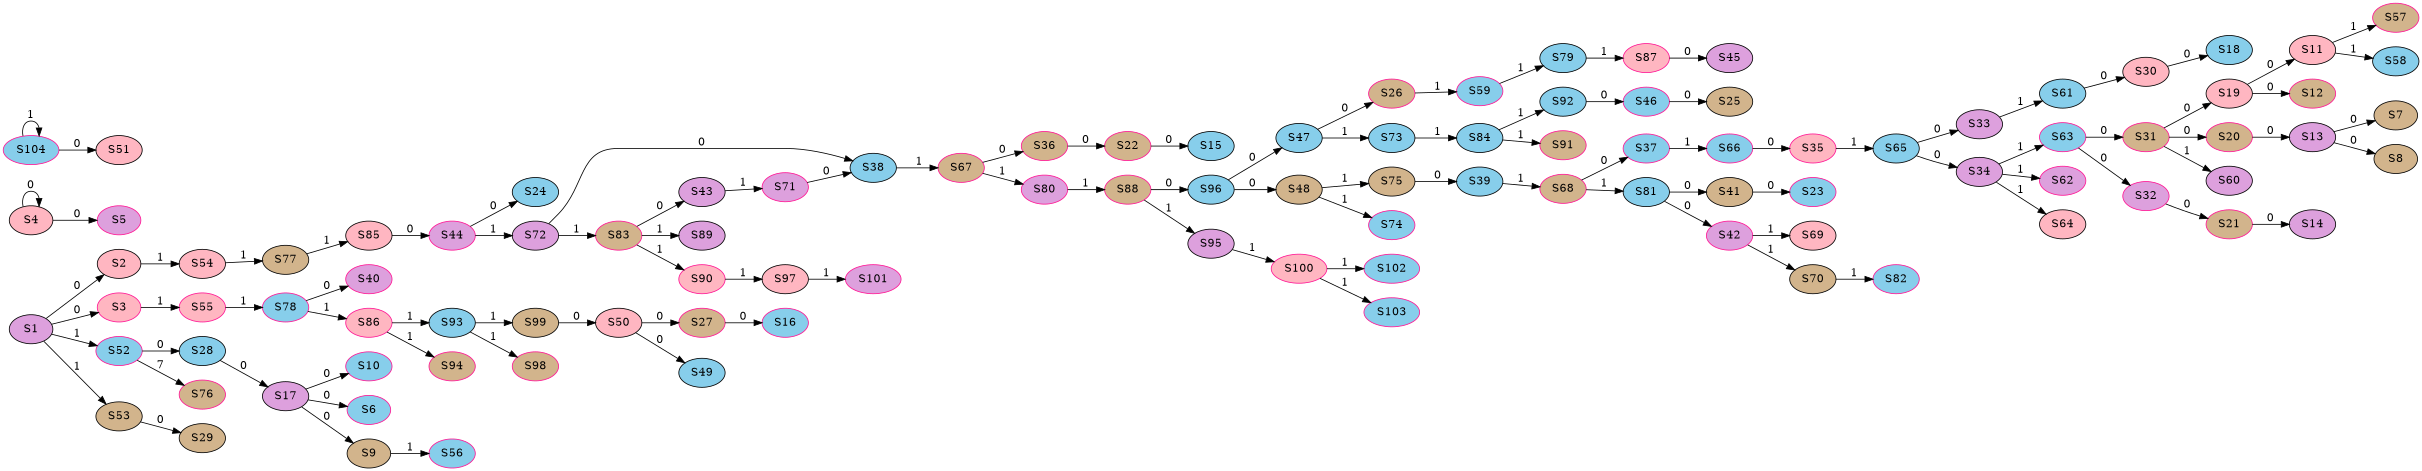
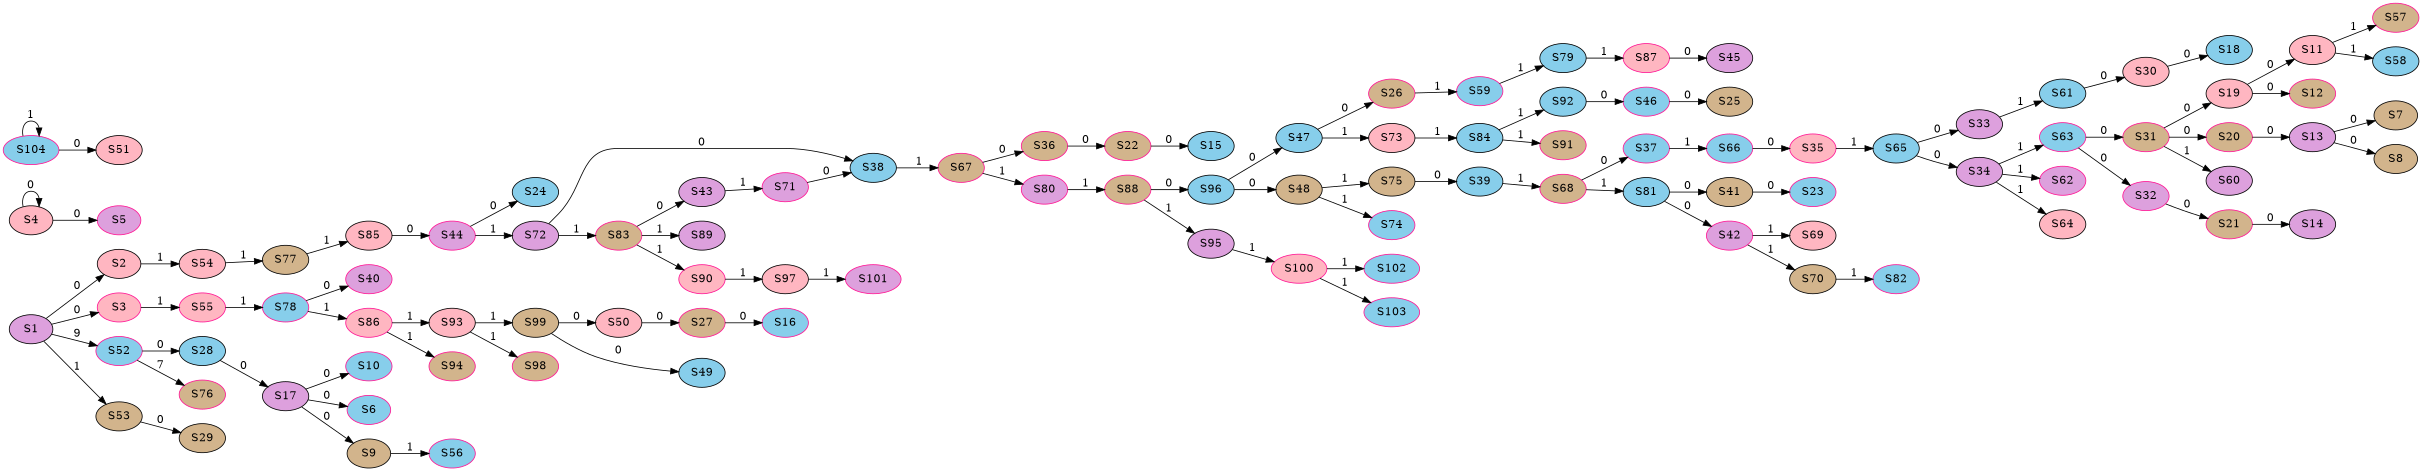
(1392, 138) -> (1392, 138)
(452, 323) -> (452, 323)
(77, 334) -> (77, 334)
(657, 346) -> (608, 361)
